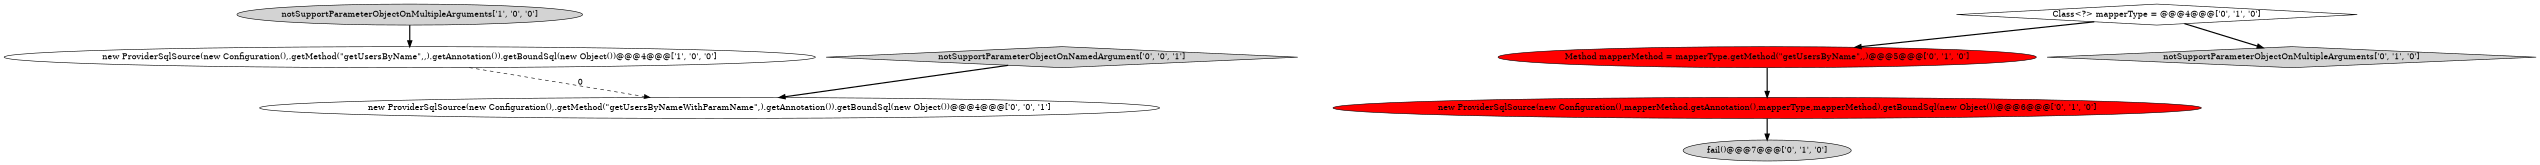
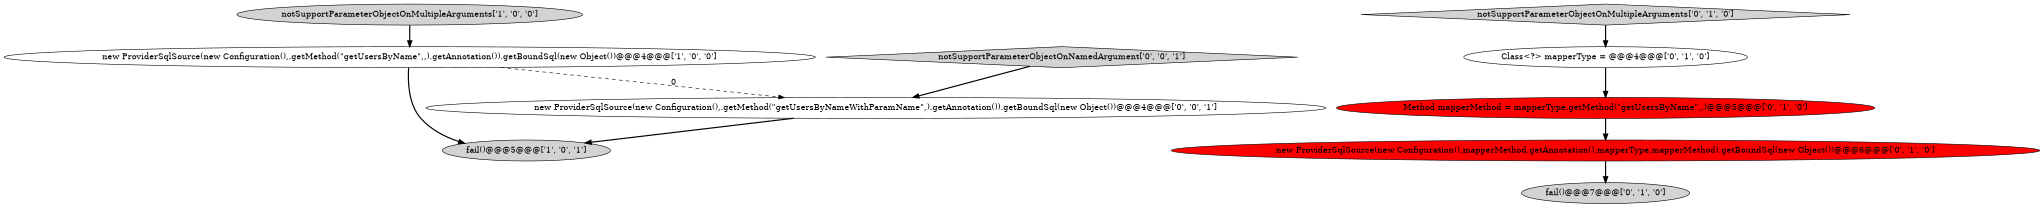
(2157, 15) -> (1606, 57)
(2221, 35) -> (1606, 33)
none -> (526, 150)
